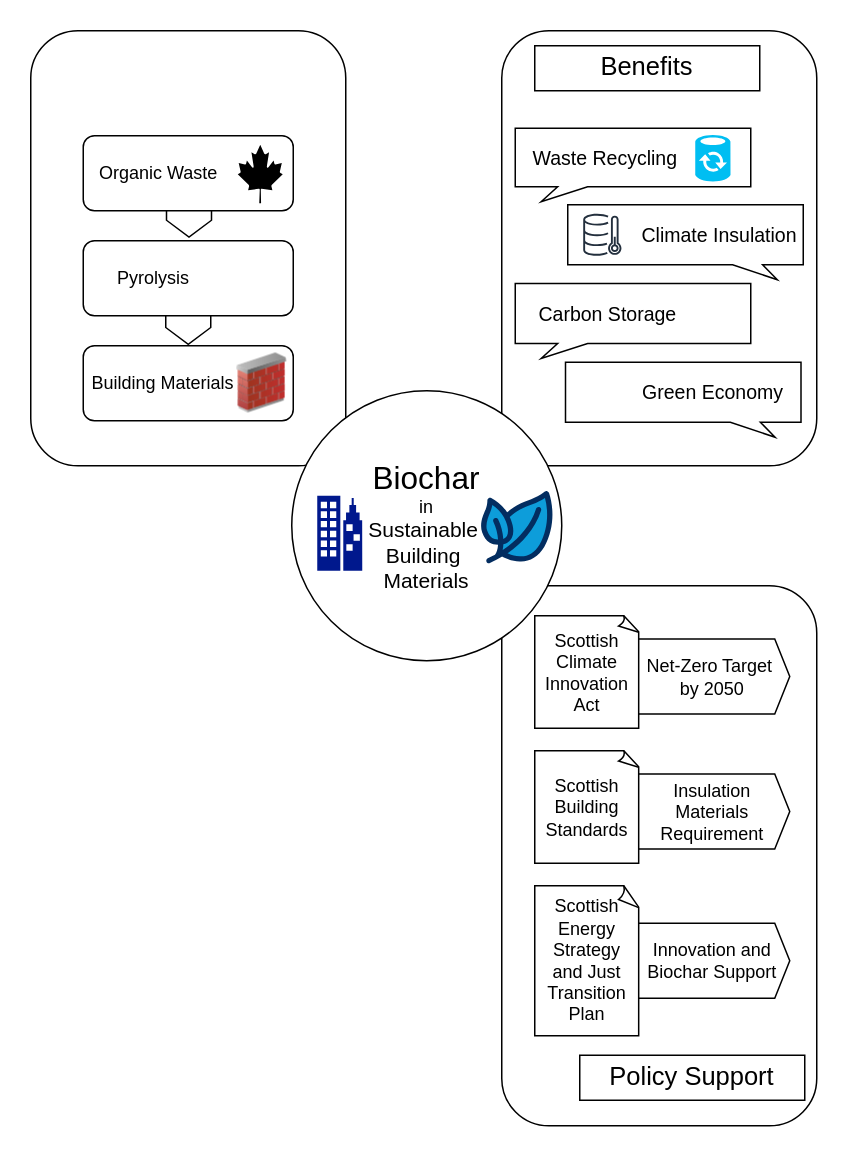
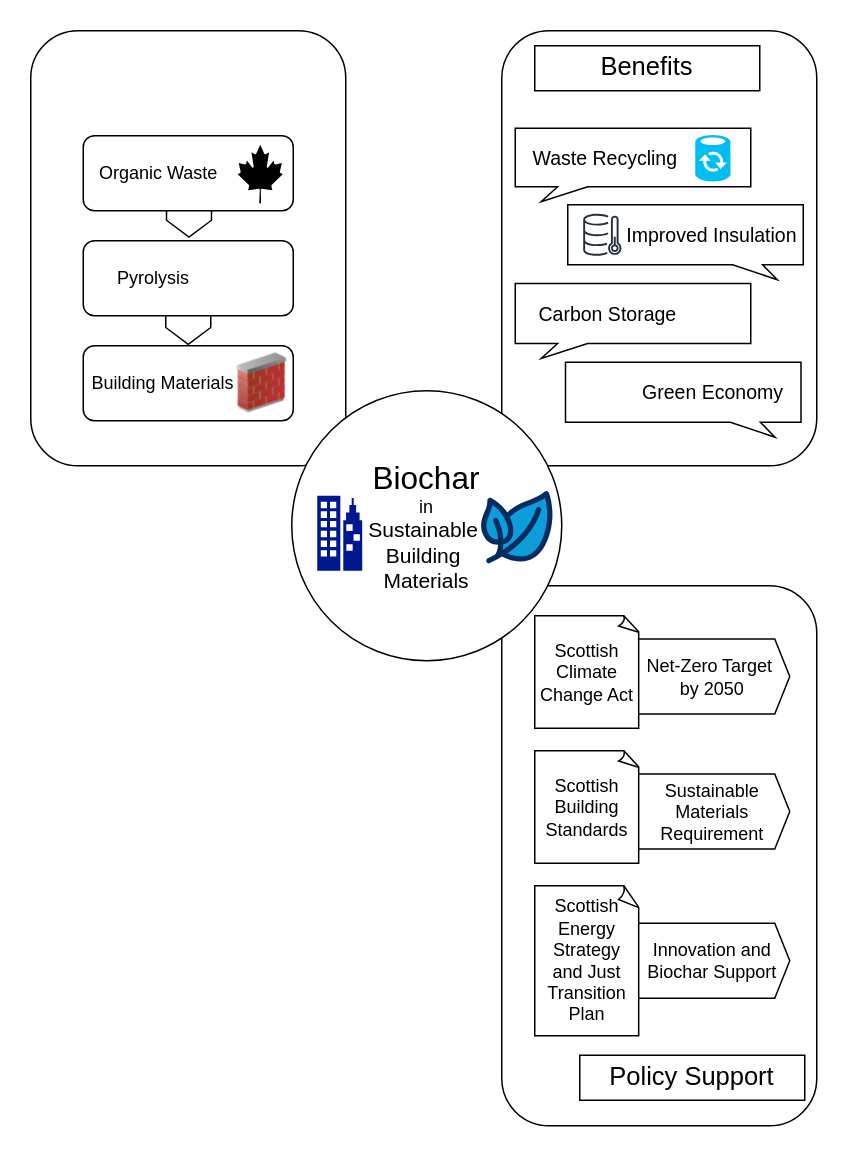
(712, 235) -> (701, 235)
(587, 673) -> (587, 673)
(713, 812) -> (713, 812)
